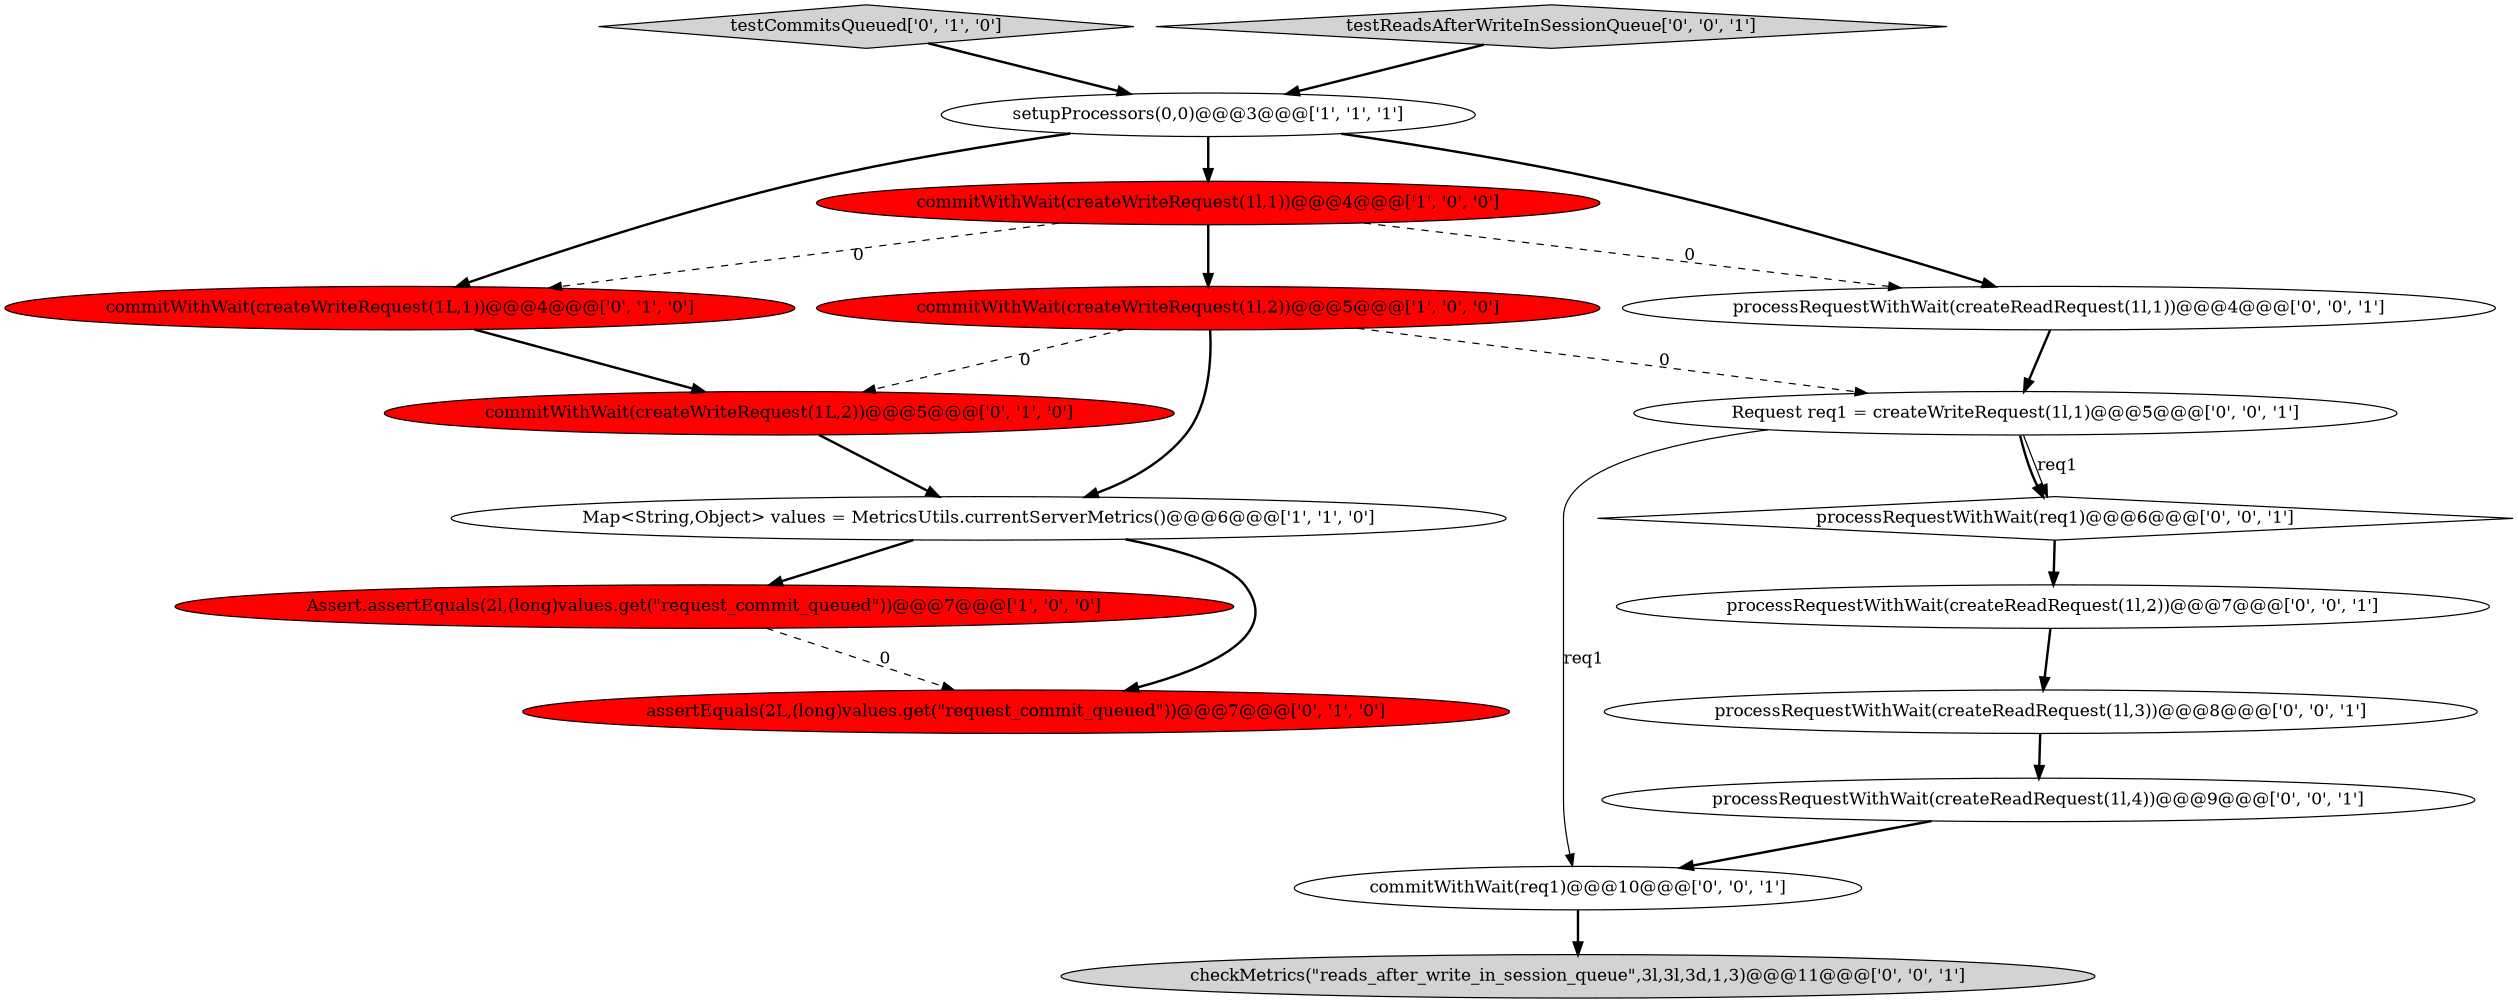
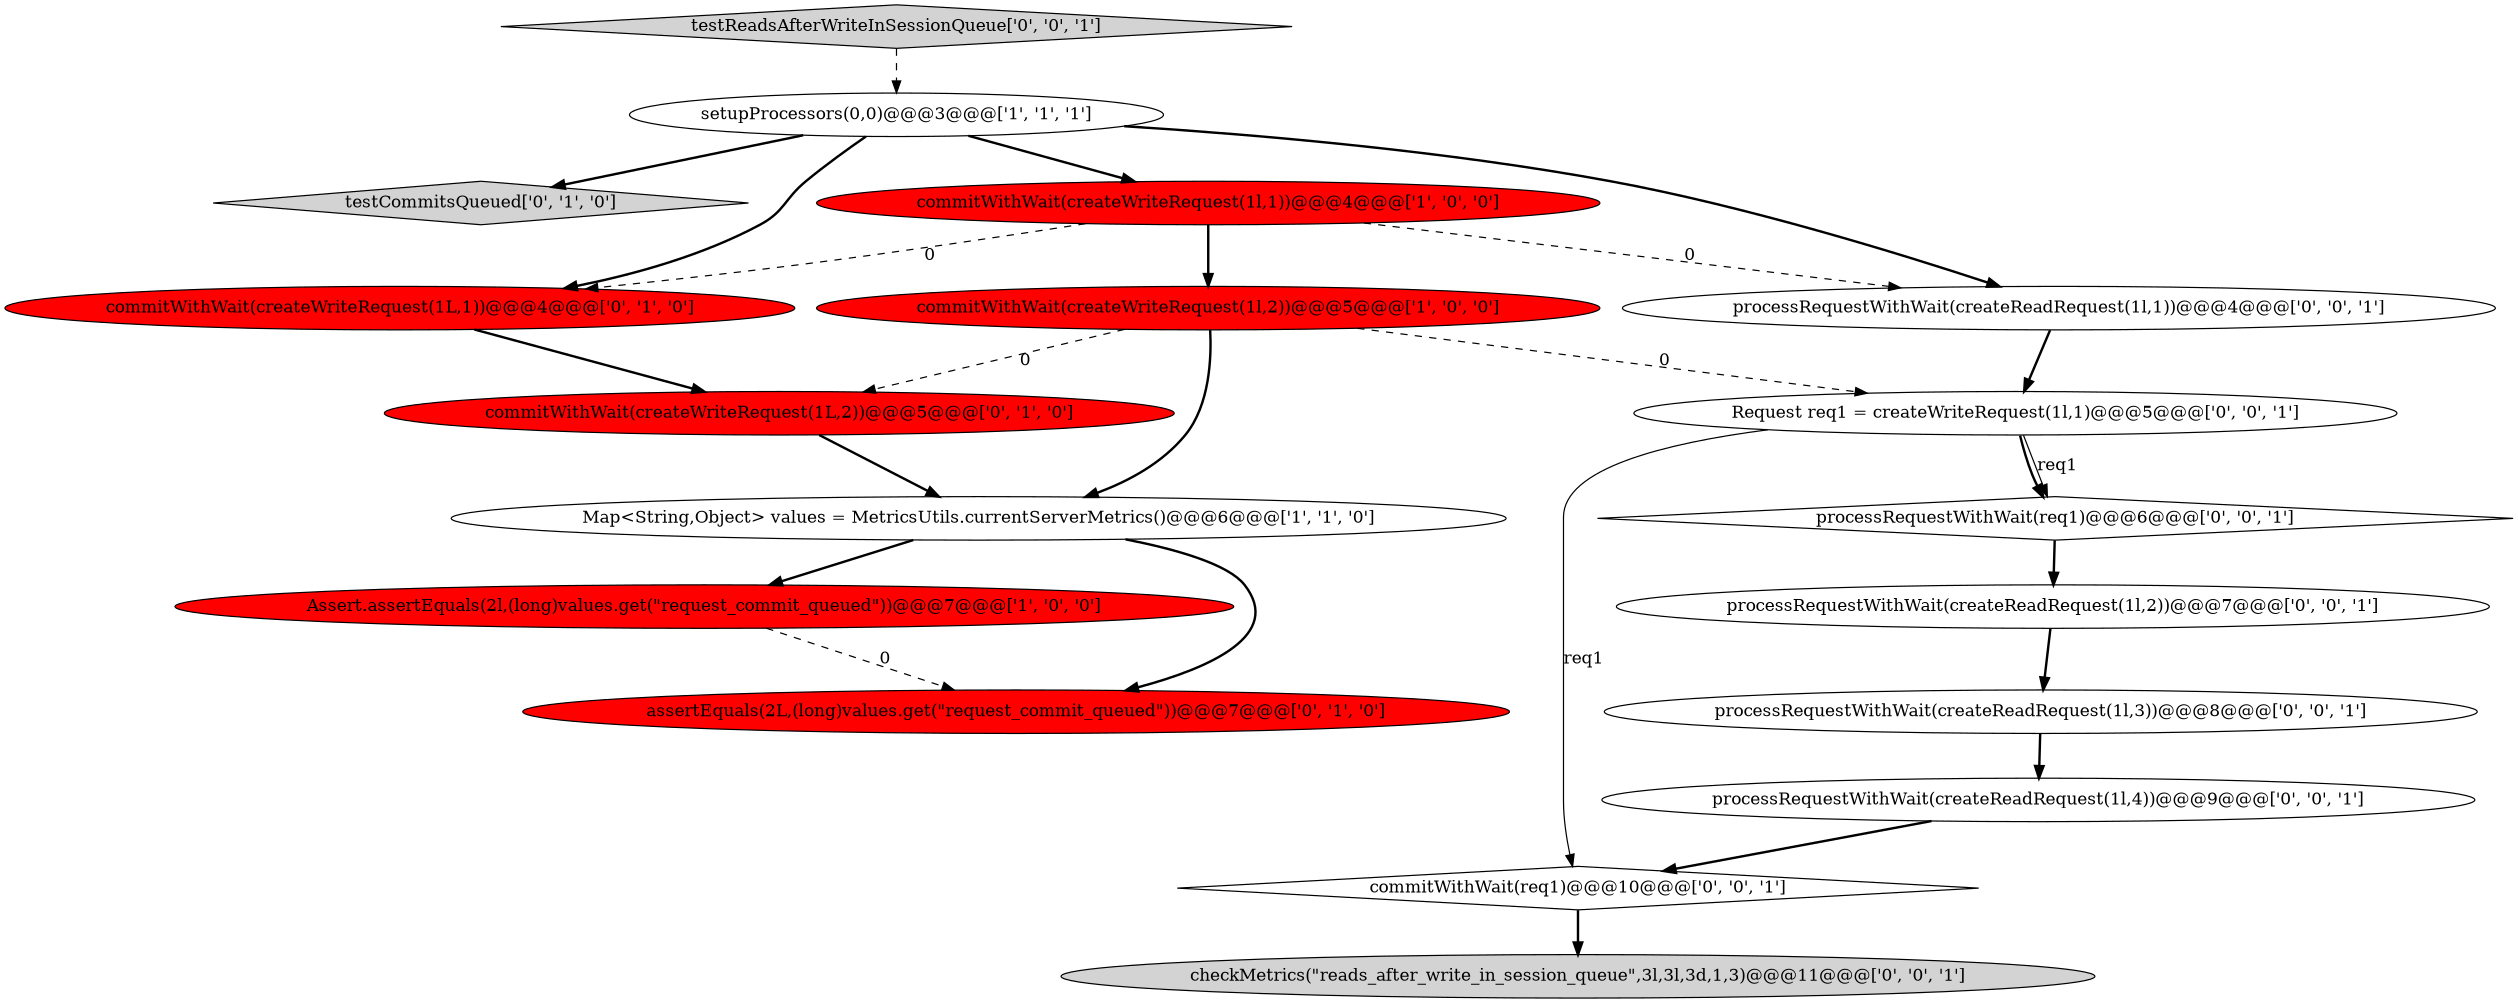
(1023, 67) -> (684, 160)
(1391, 68) -> (896, 65)
(1578, 888) -> (1578, 888)
